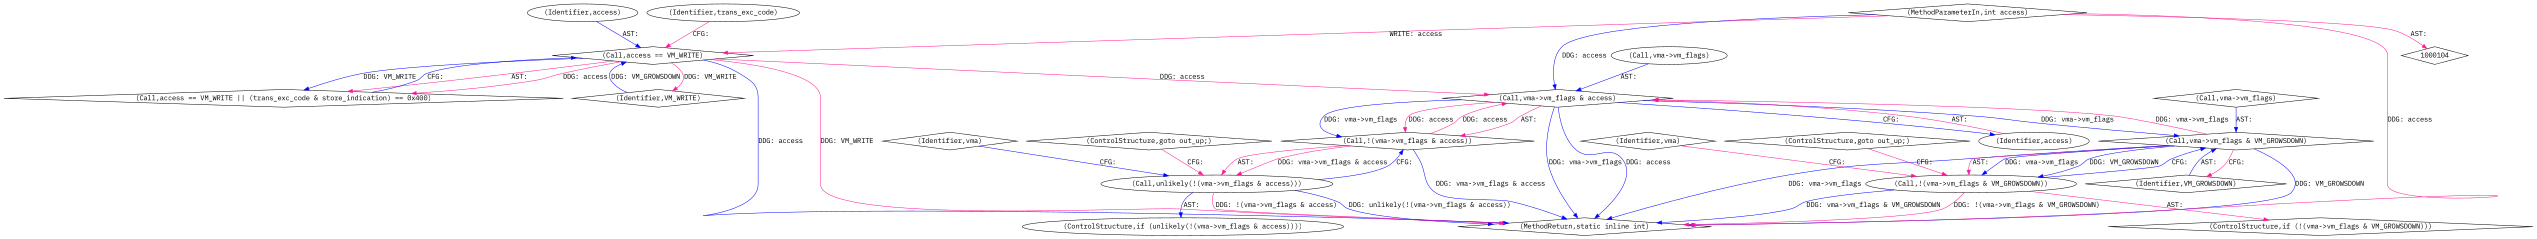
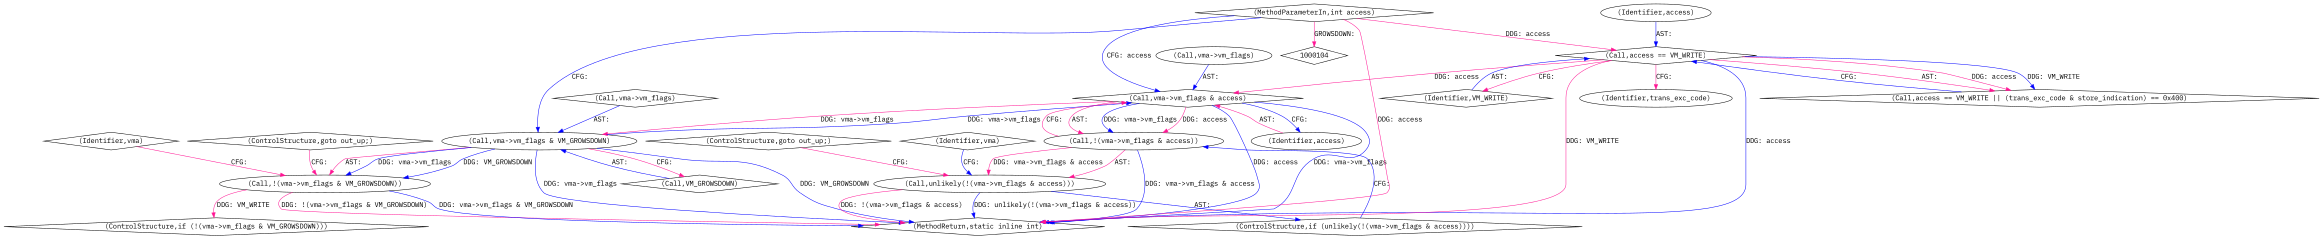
(689, 33) -> (1656, 74)
(1416, 34) -> (1528, 34)
(2421, 34) -> (1337, 34)
(1584, 56) -> (1129, 56)
(646, 77) -> (1502, 77)
(710, 77) -> (1549, 77)
(1934, 106) -> (867, 125)
(1909, 112) -> (860, 114)
(1485, 120) -> (1057, 120)
(1408, 141) -> (1134, 141)
(2236, 141) -> (539, 141)
(2124, 170) -> (880, 32)
(1362, 174) -> (1320, 152)
(2186, 184) -> (700, 184)
(2177, 205) -> (243, 205)
(1183, 227) -> (1355, 227)
